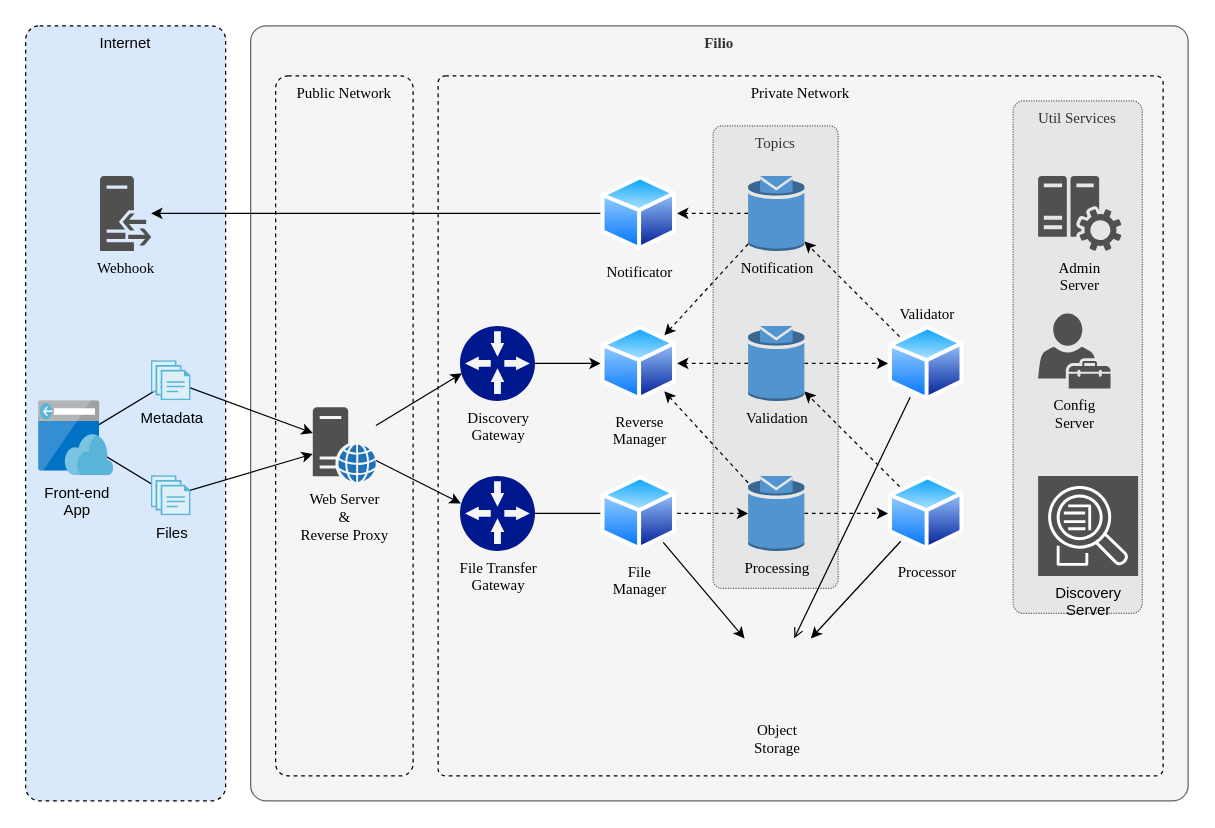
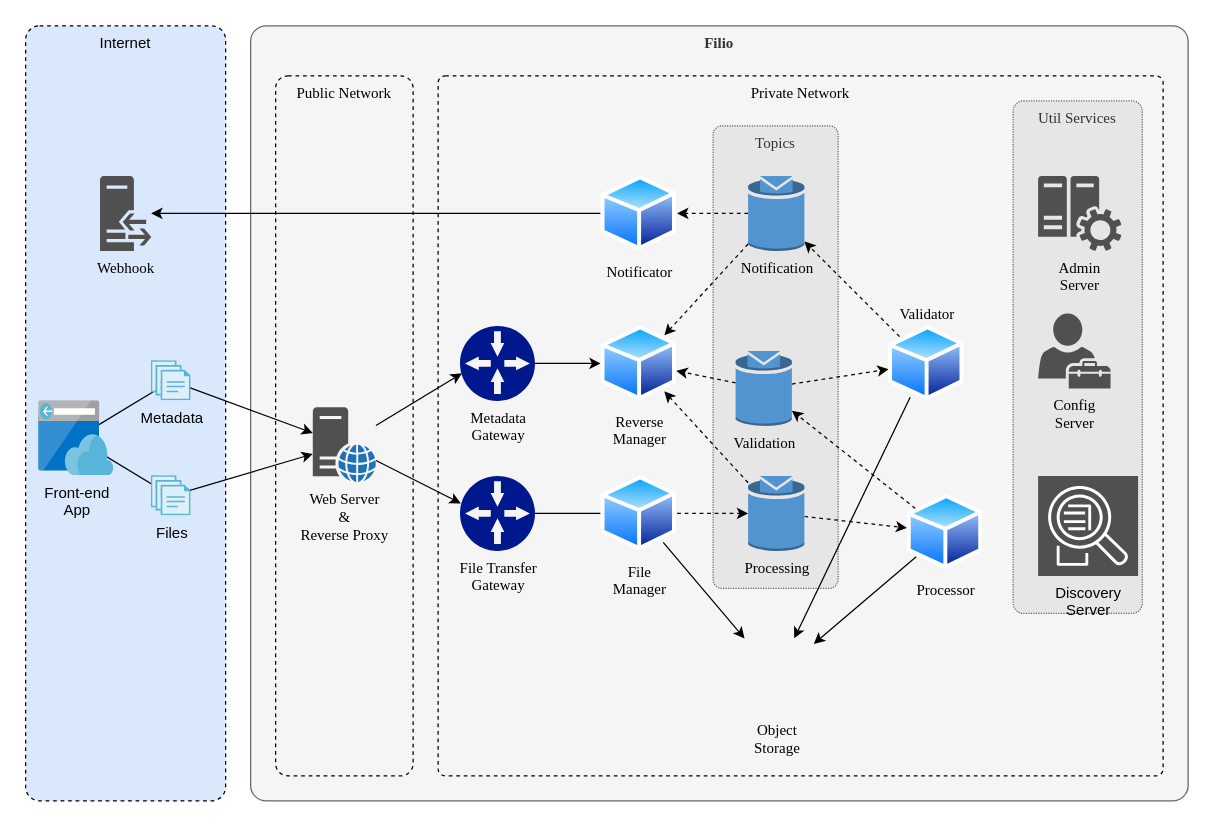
(776, 363) -> (764, 388)
(499, 427) -> (499, 427)
(926, 513) -> (945, 532)
(798, 631) -> (799, 629)
